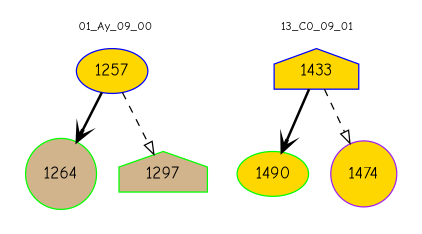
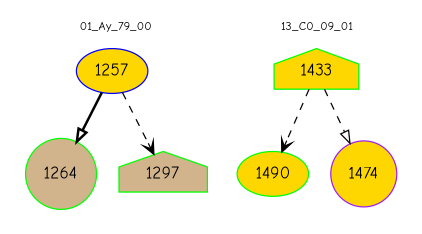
(116, 27) -> (116, 27)
(316, 71) -> (316, 71)
(92, 112) -> (92, 112)
(298, 115) -> (298, 115)
(135, 118) -> (135, 118)
